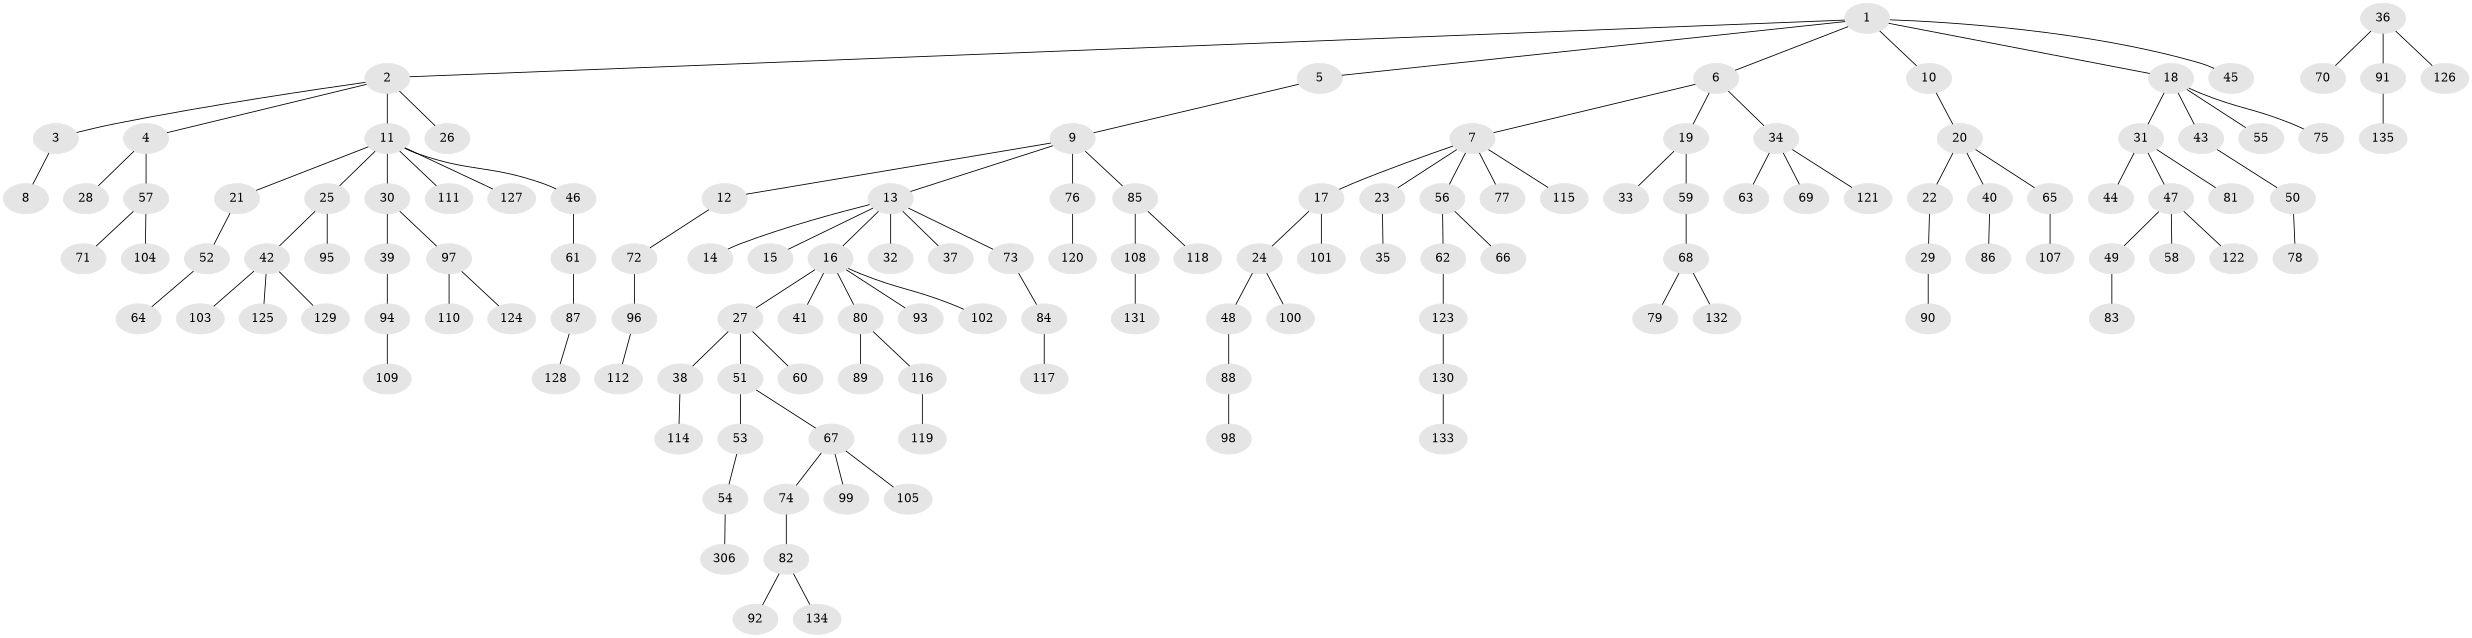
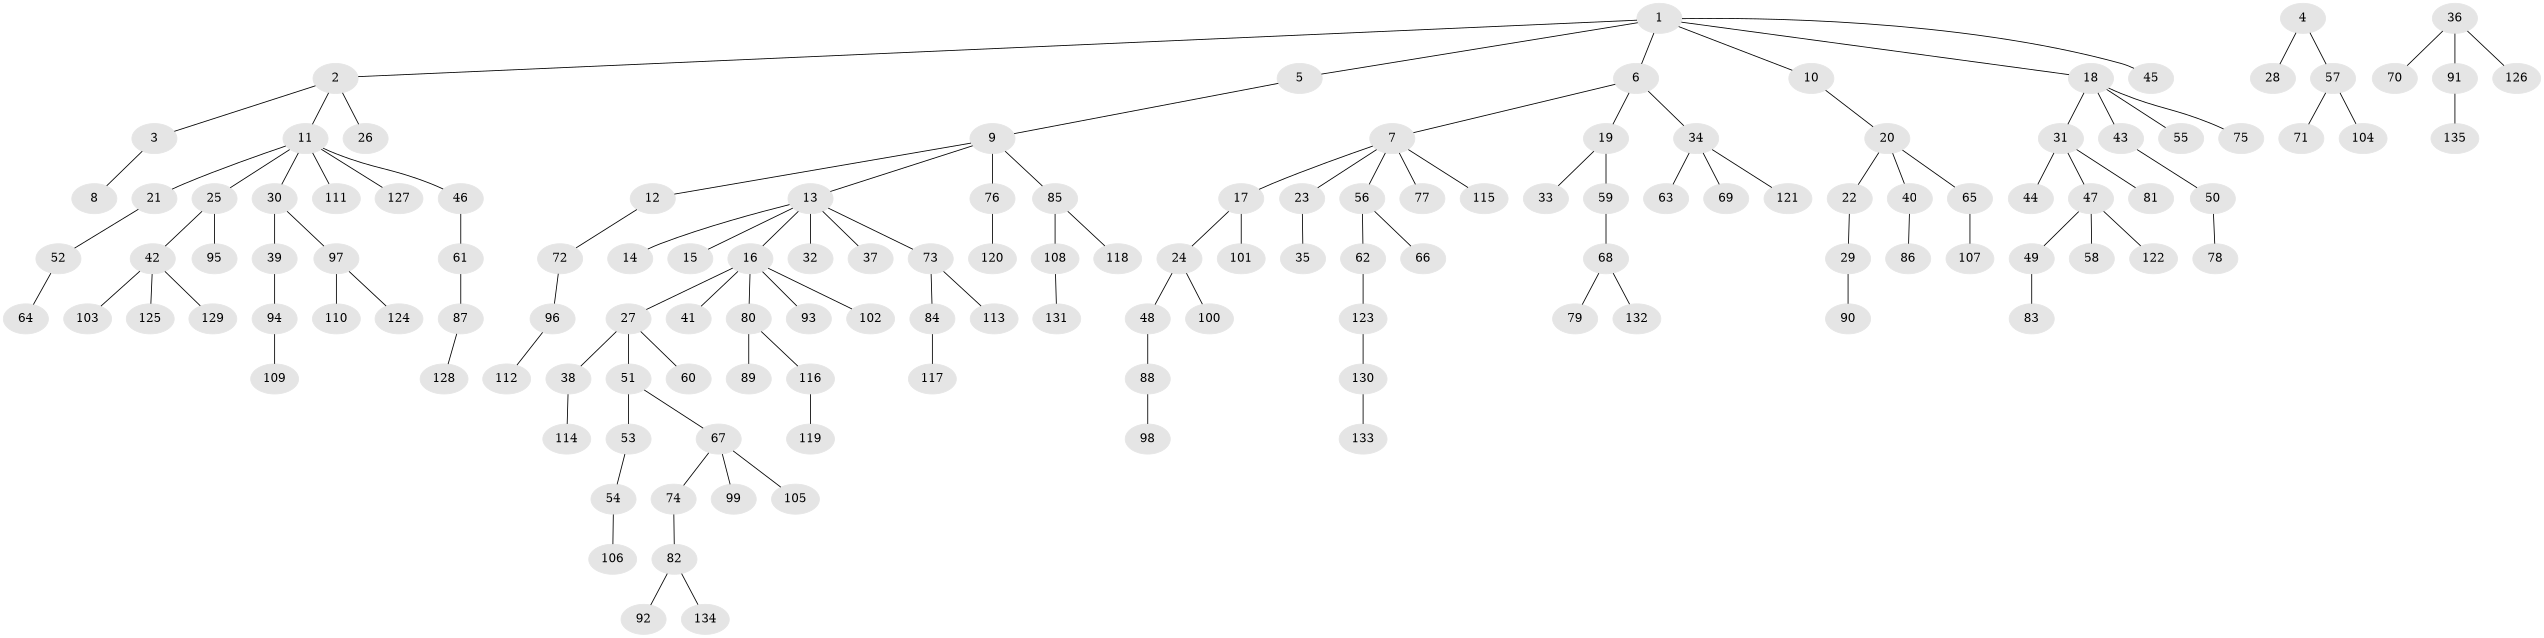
(267, 109) -> none
none -> (994, 319)
(725, 559) -> (613, 559)
